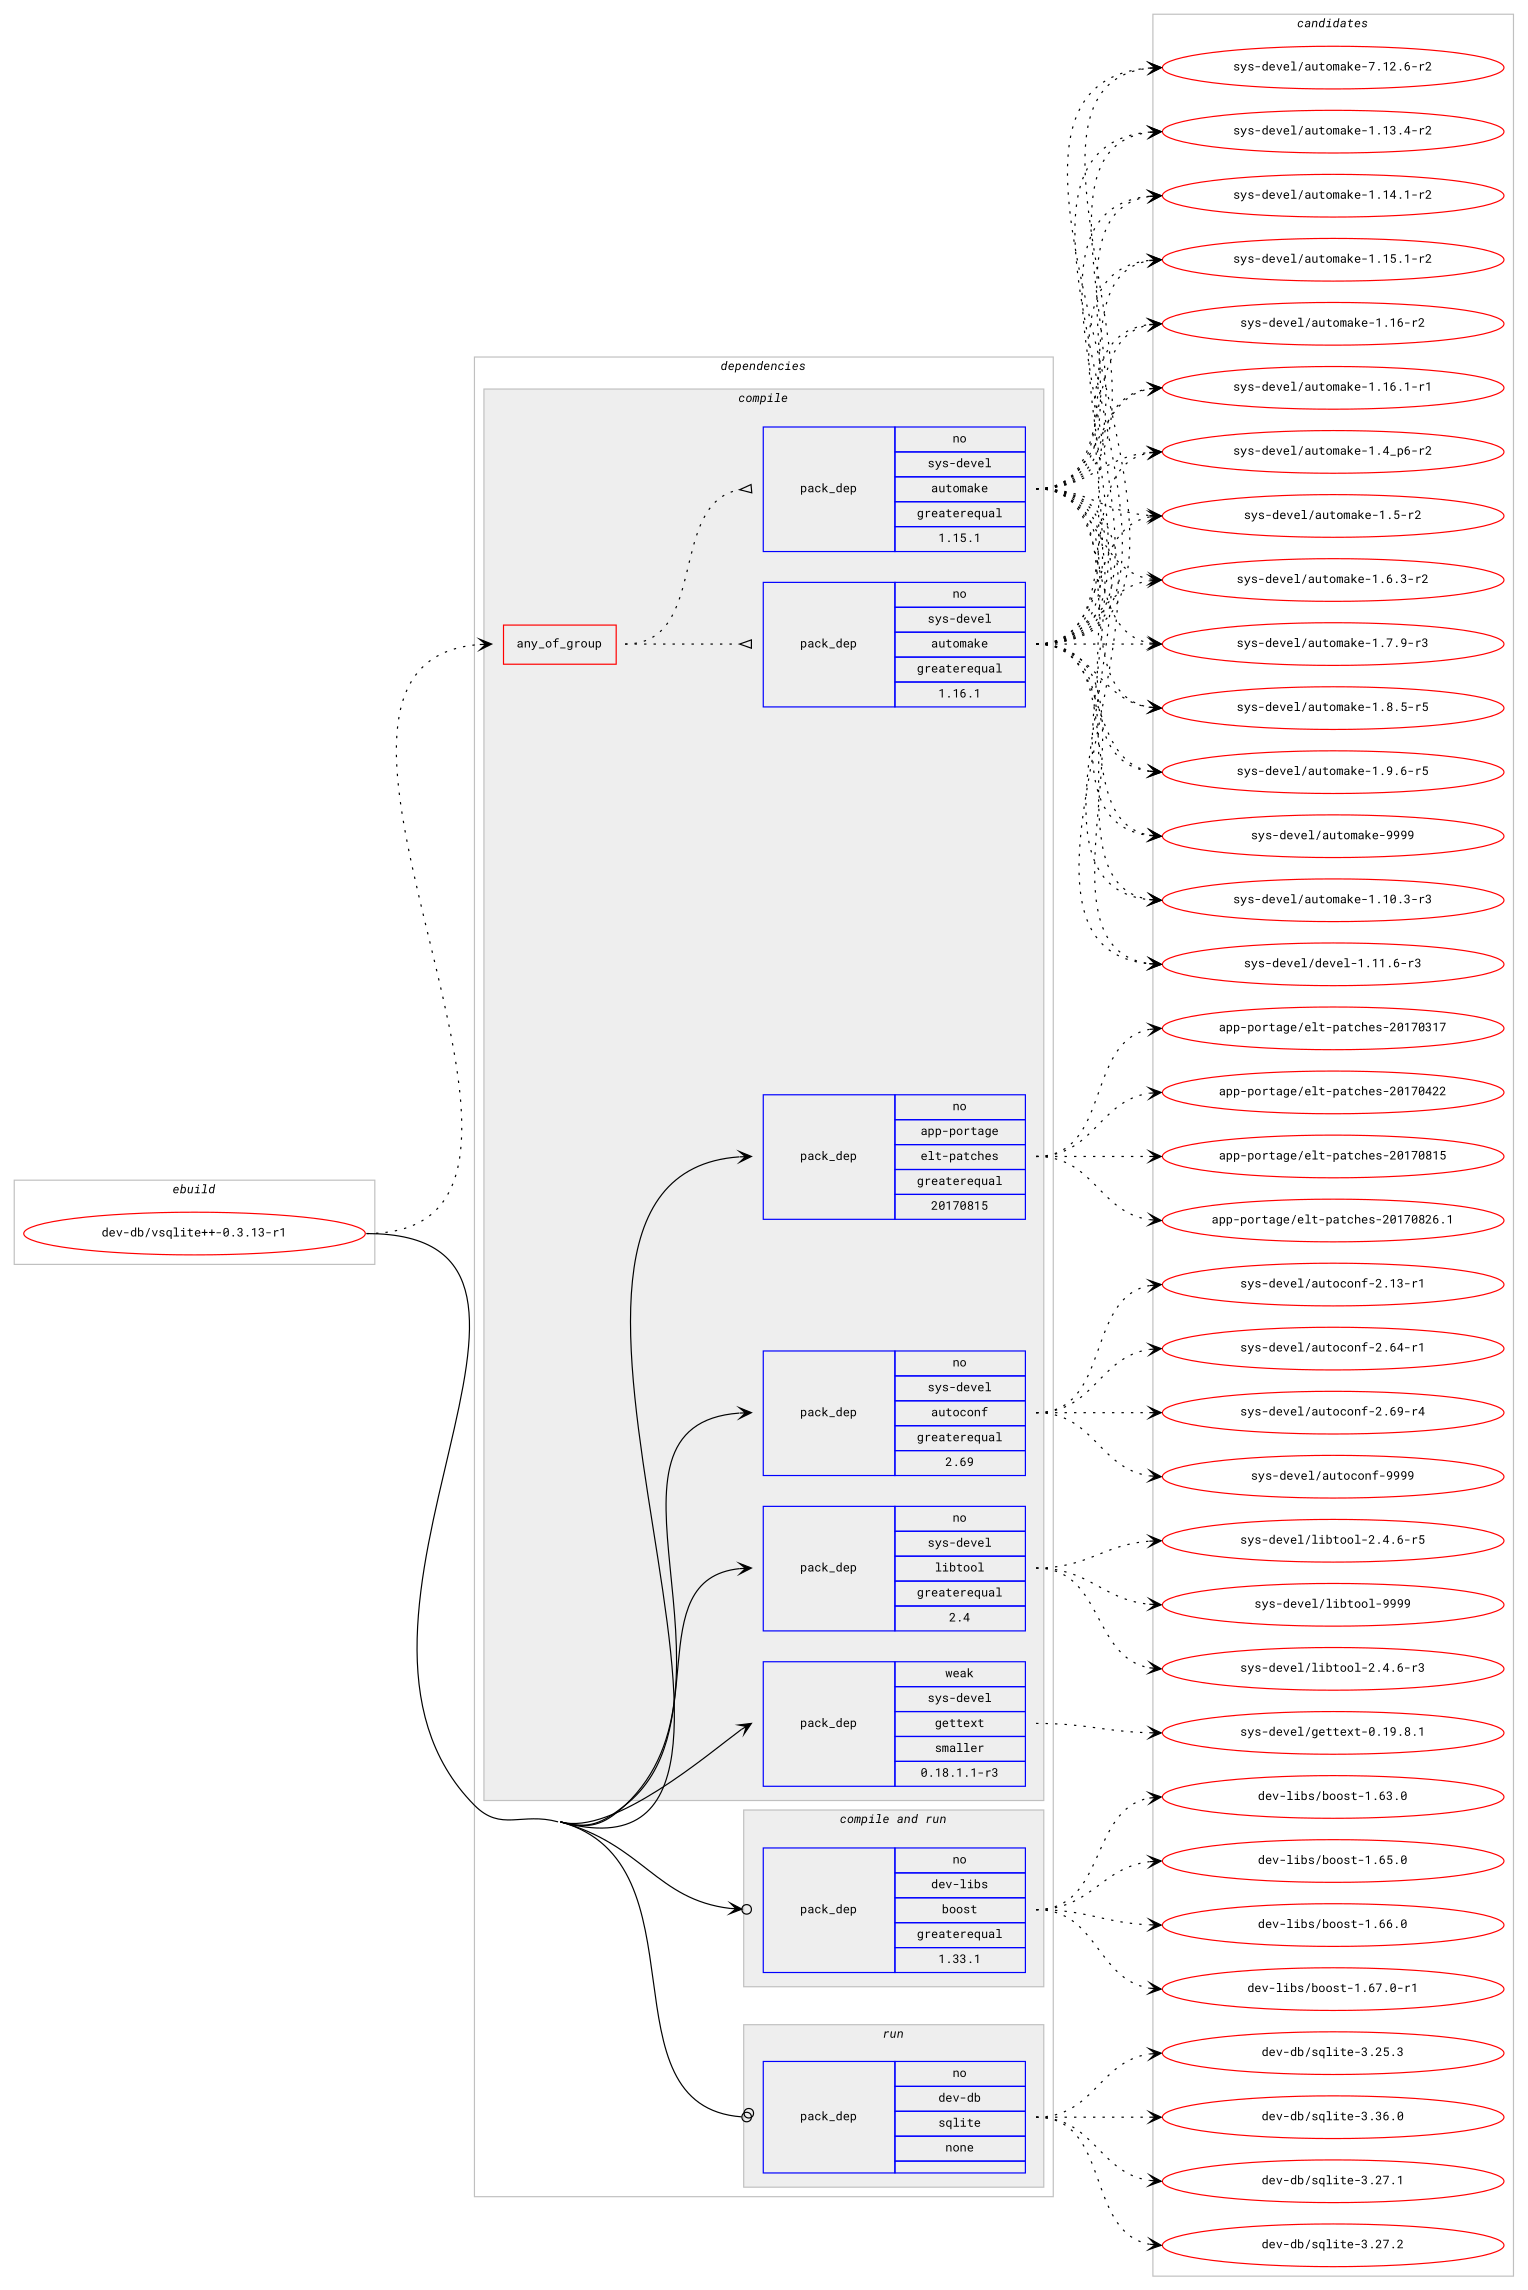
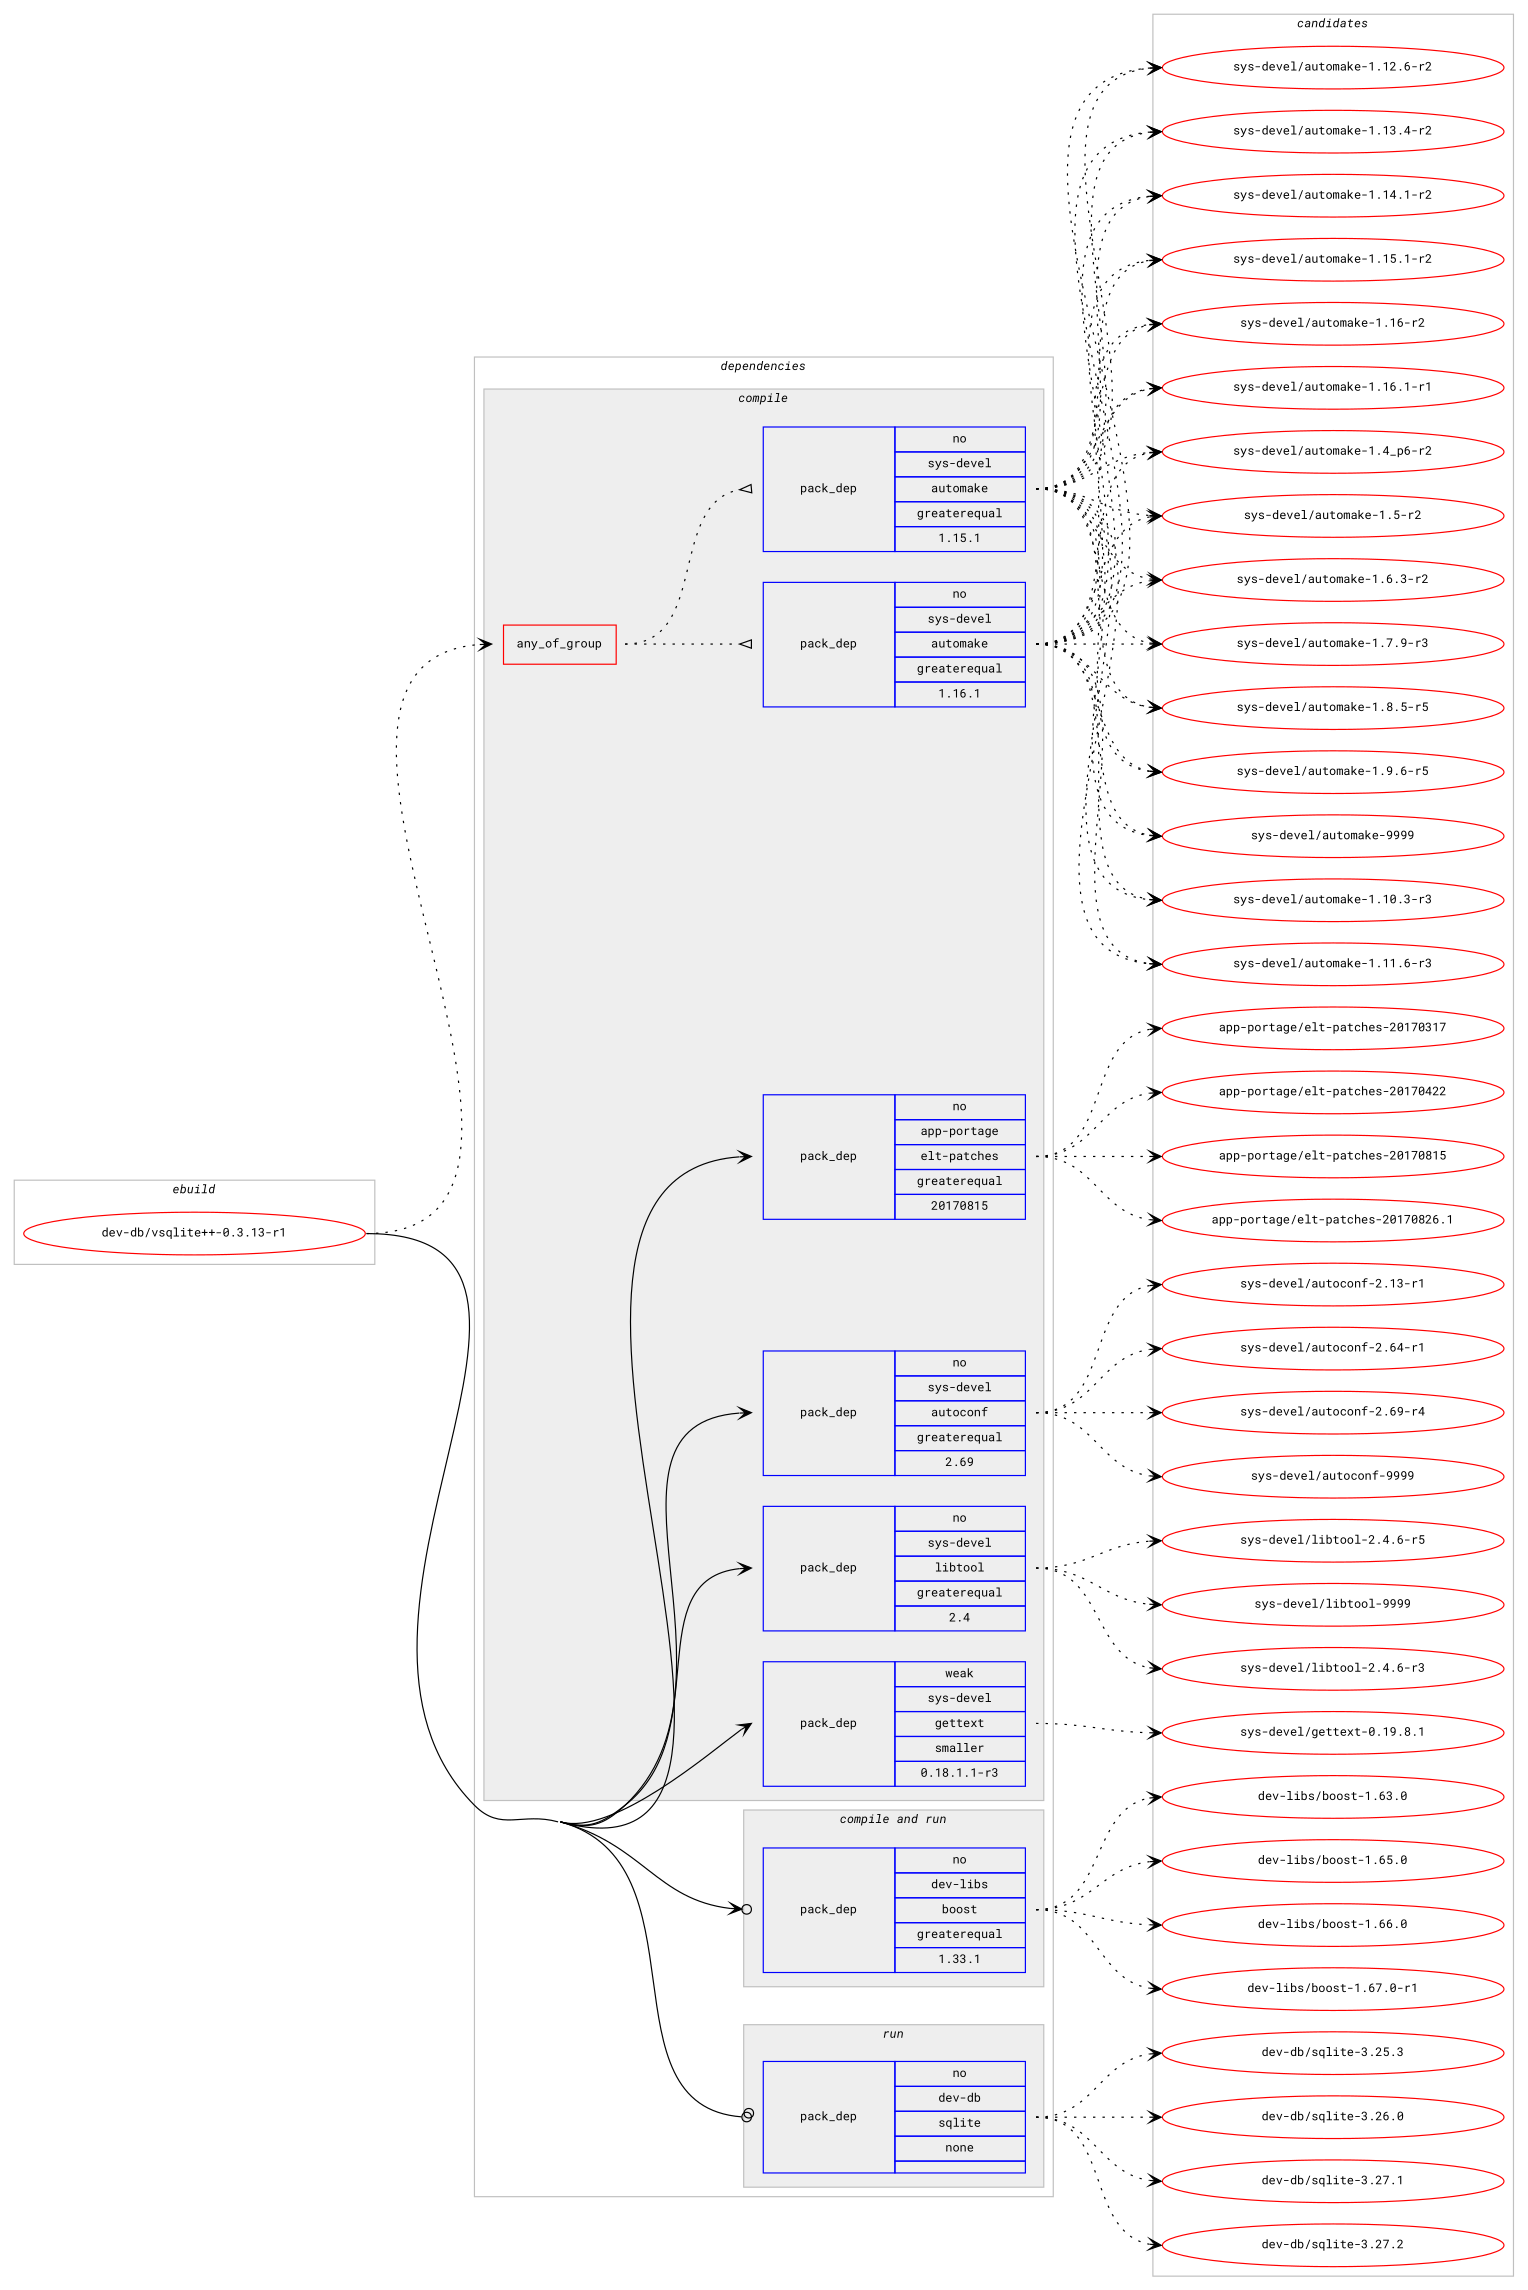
(1333, 68) -> (1333, 68)
(1333, 964) -> (1333, 964)
(1333, 2117) -> (1333, 2117)
